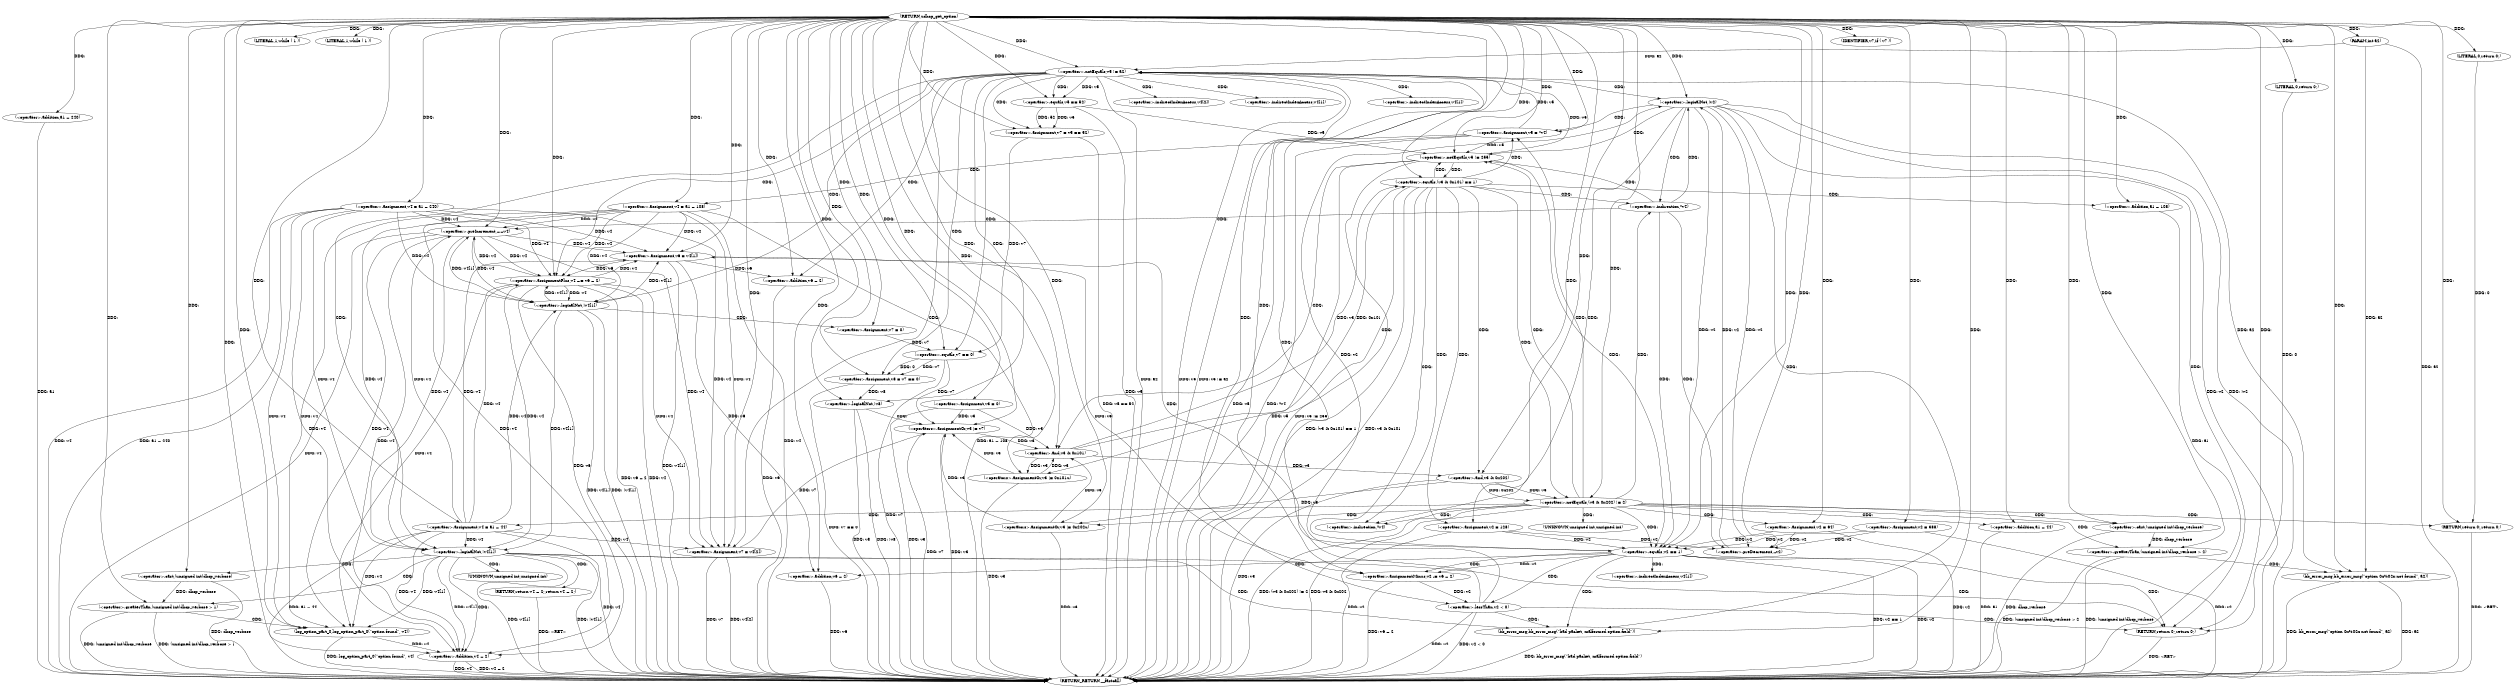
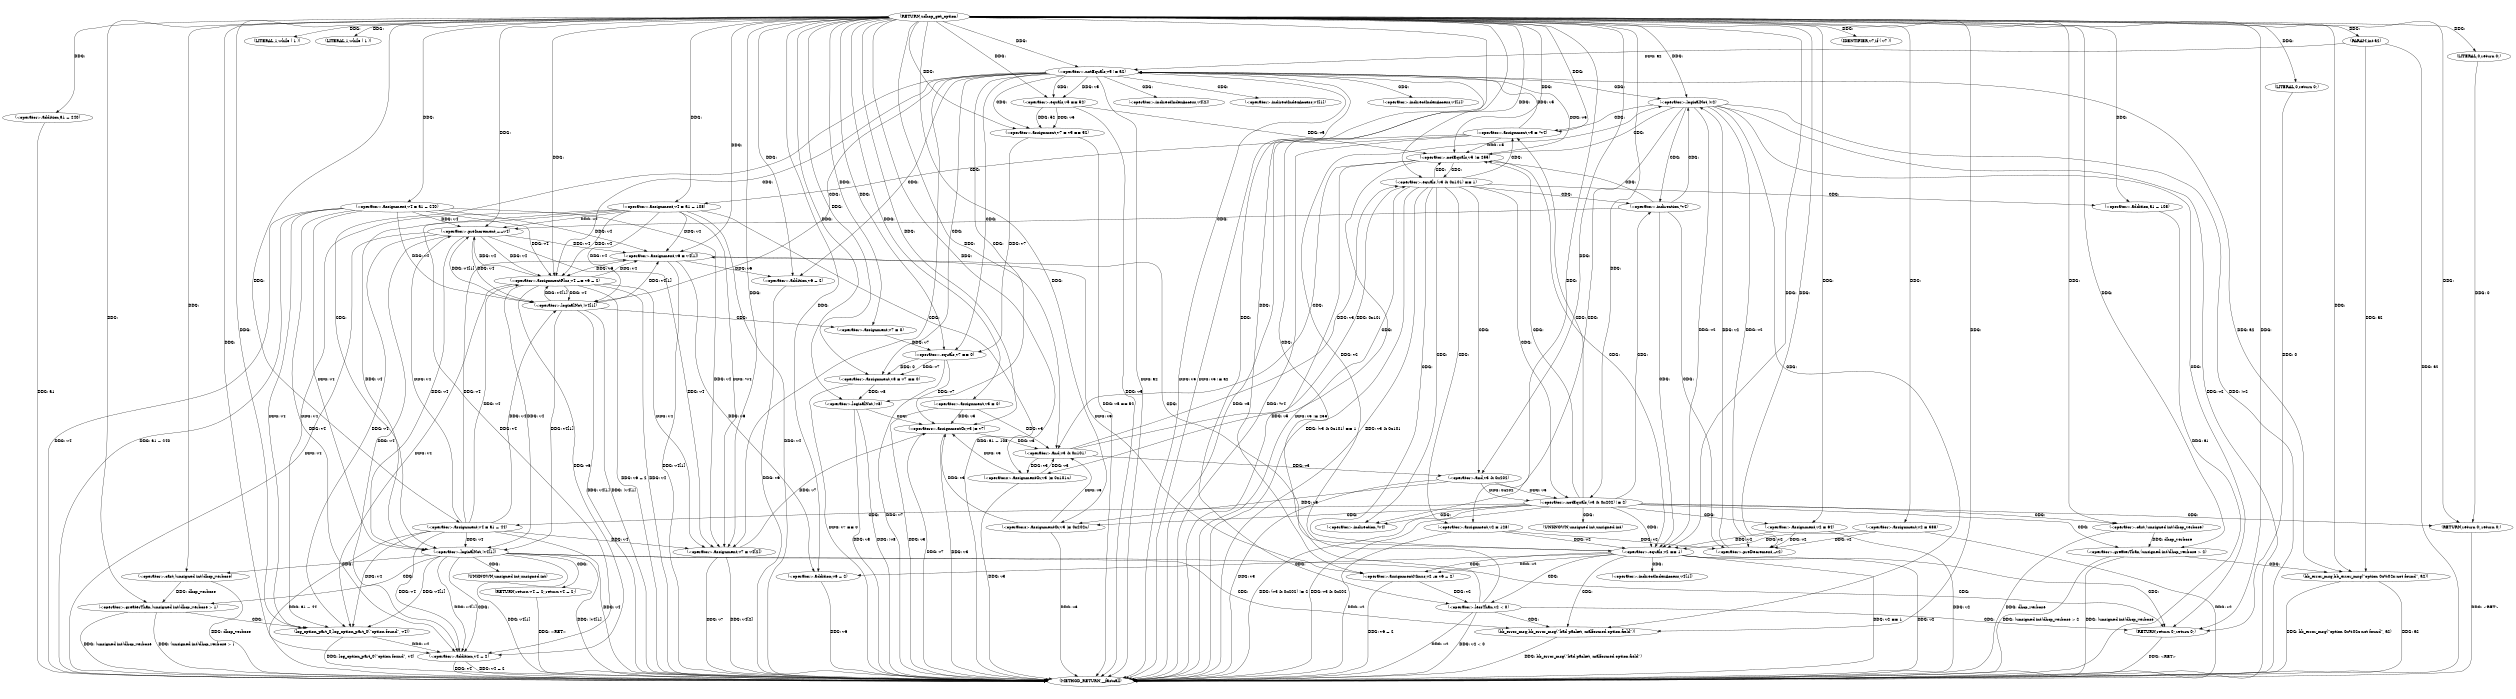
(742, 380) -> (742, 380)
(2022, 527) -> none
(1091, 681) -> (1091, 681)
